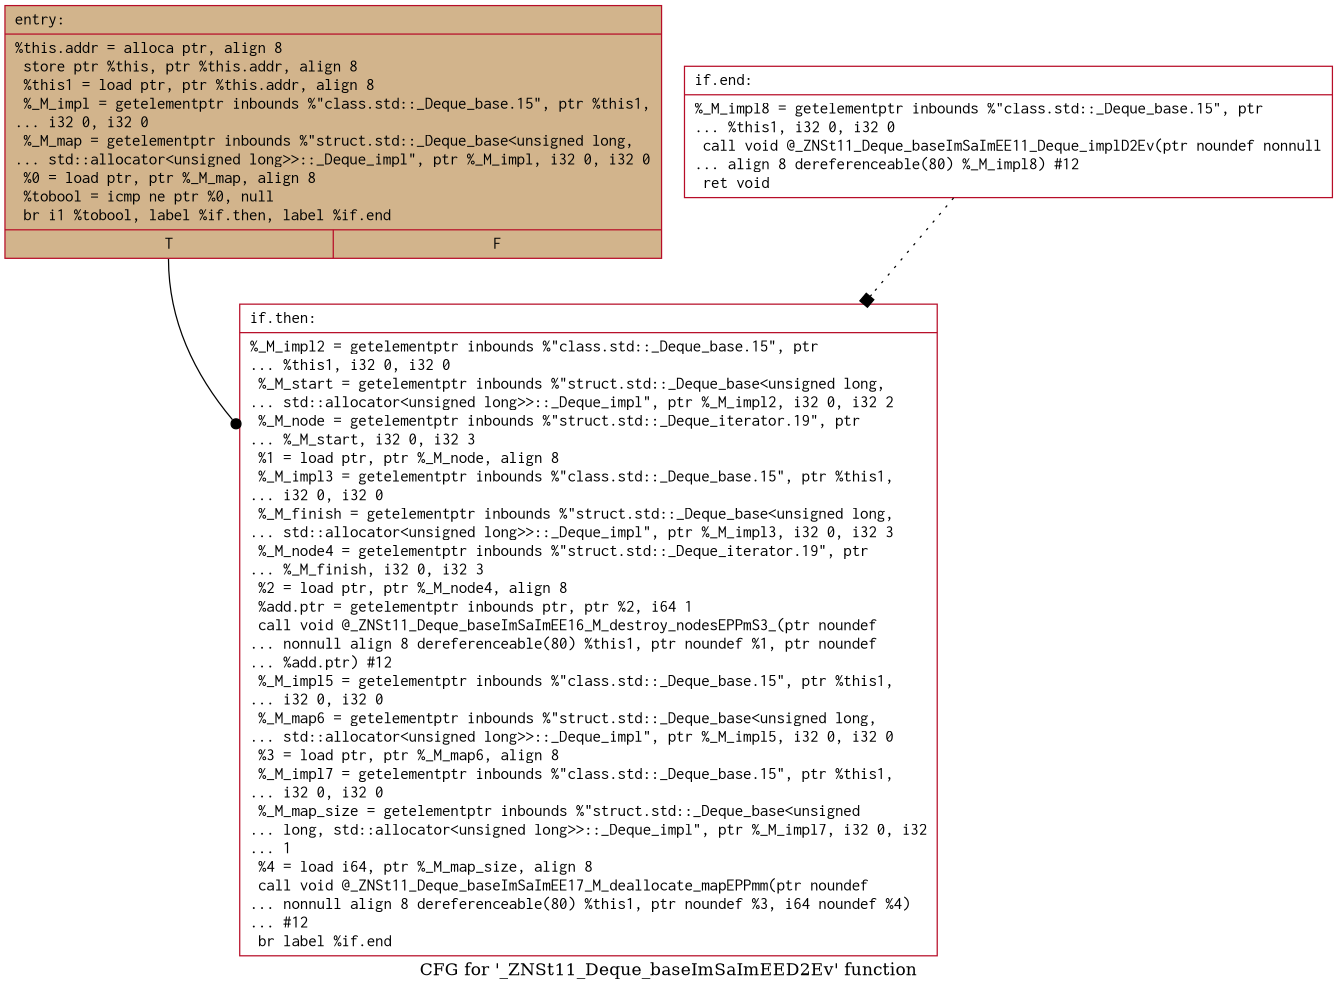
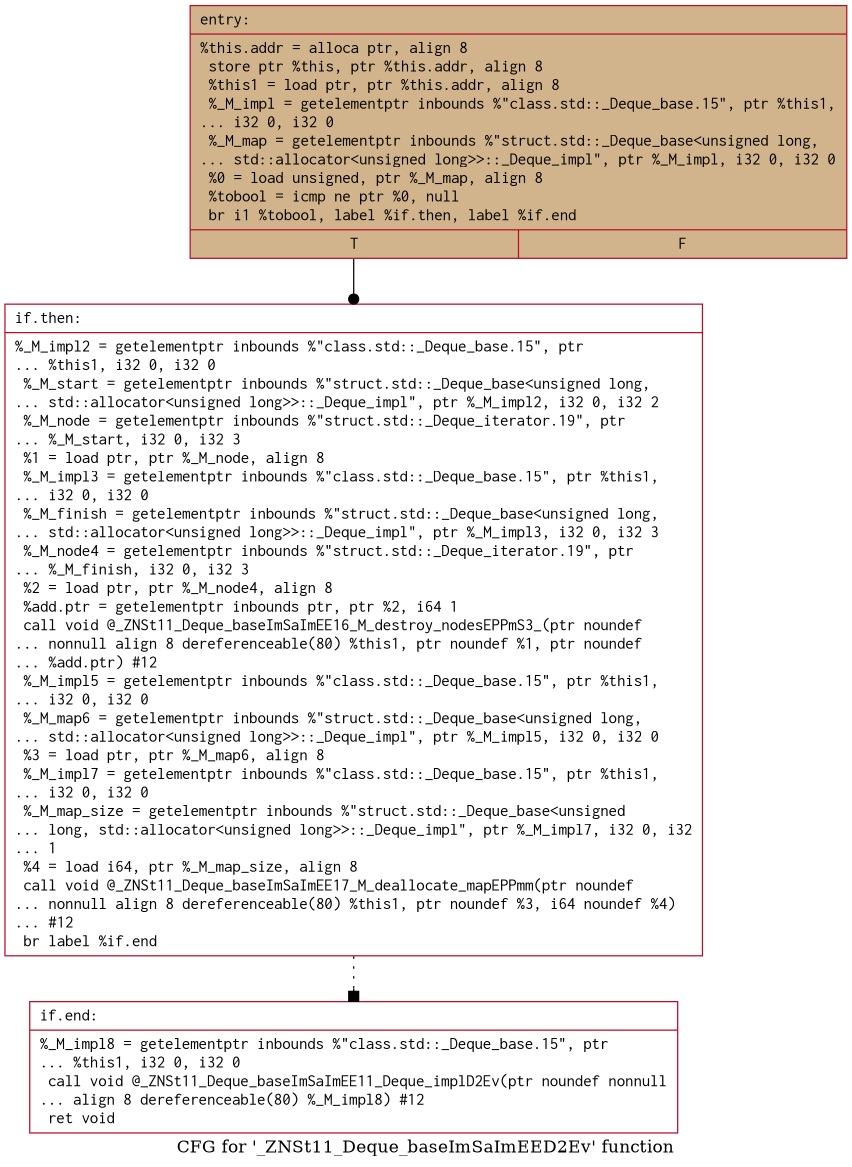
(166, 178) -> (372, 178)
(913, 246) -> (354, 973)
